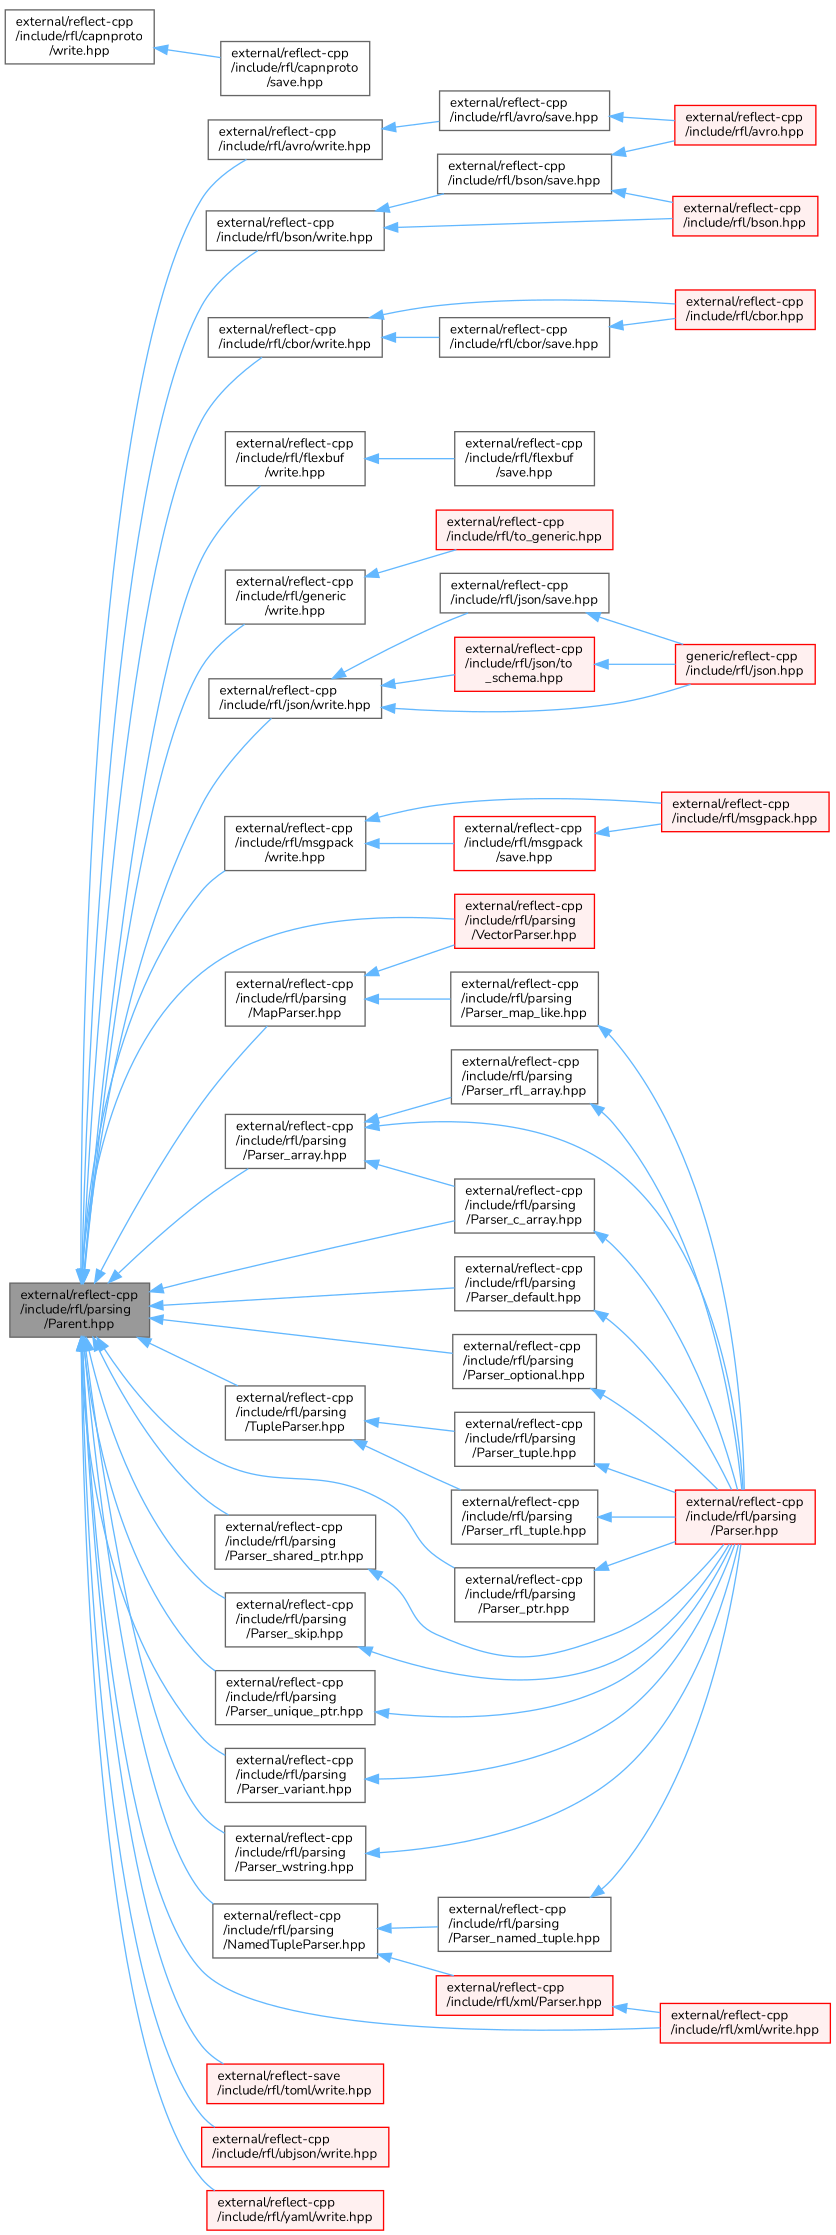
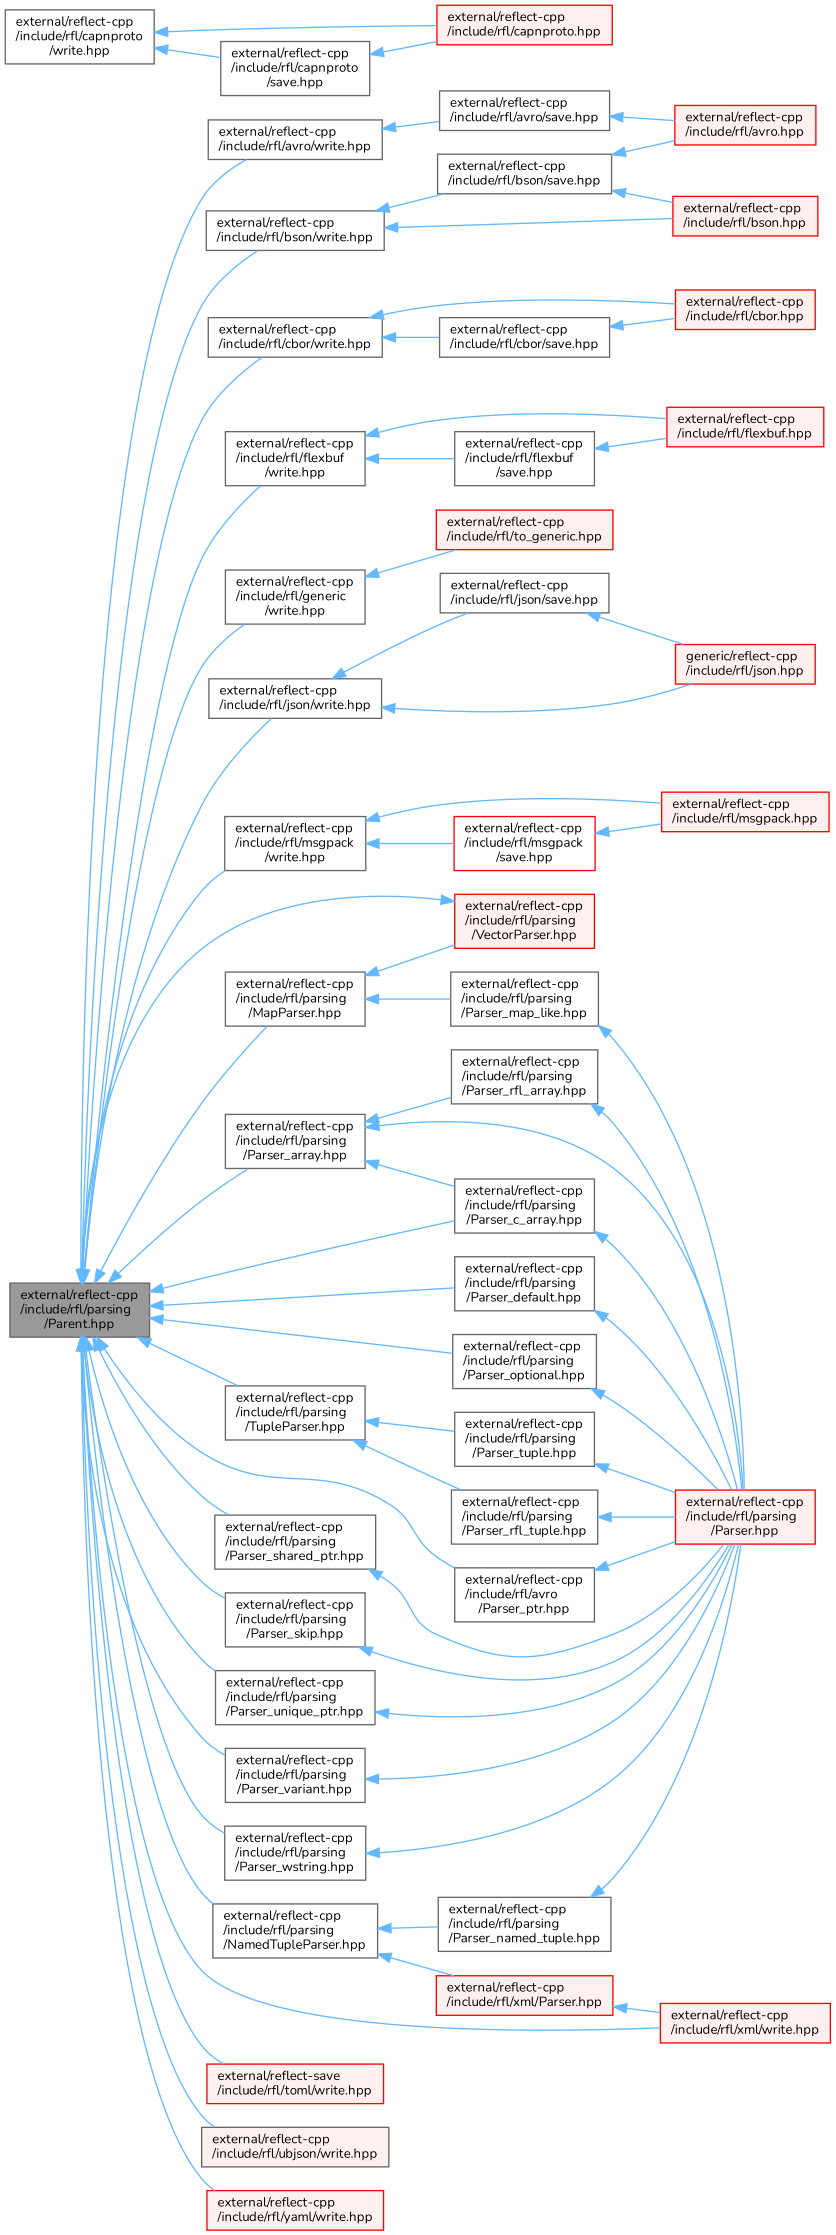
none -> (525, 25)
none -> (745, 427)
(525, 664) -> none
(179, 995) -> (163, 991)
(525, 1595) -> (525, 1595)
(295, 2147) -> (295, 2147)
